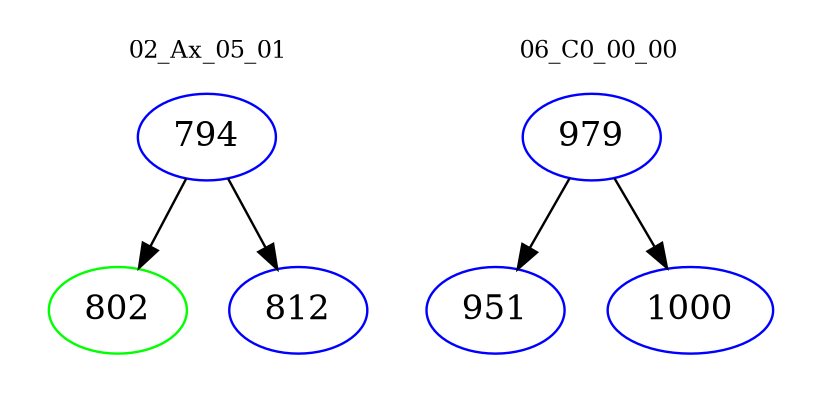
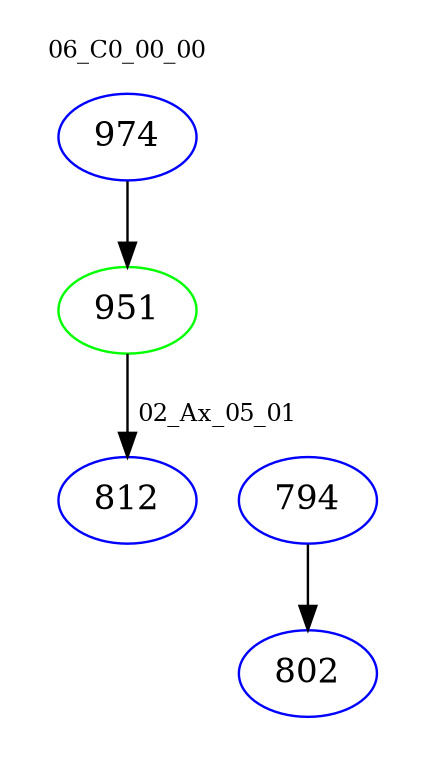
(592, 137) -> (127, 137)
(247, 213) -> (127, 407)
(118, 310) -> (308, 674)
(496, 310) -> (127, 310)
(690, 310) -> none
